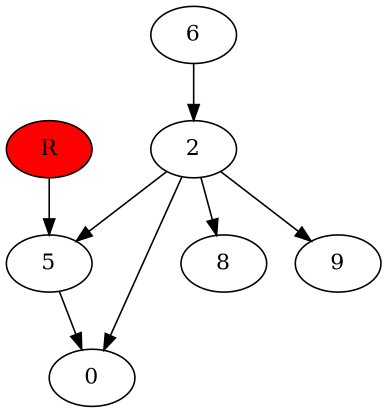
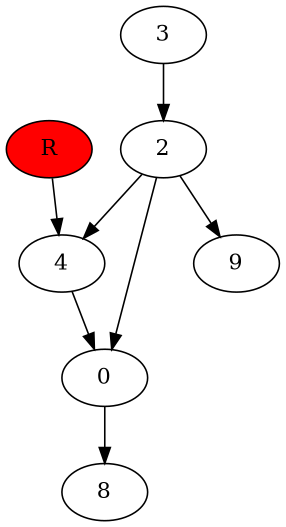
(194, 35) -> (164, 35)
(207, 199) -> (105, 427)
(49, 264) -> (62, 264)
